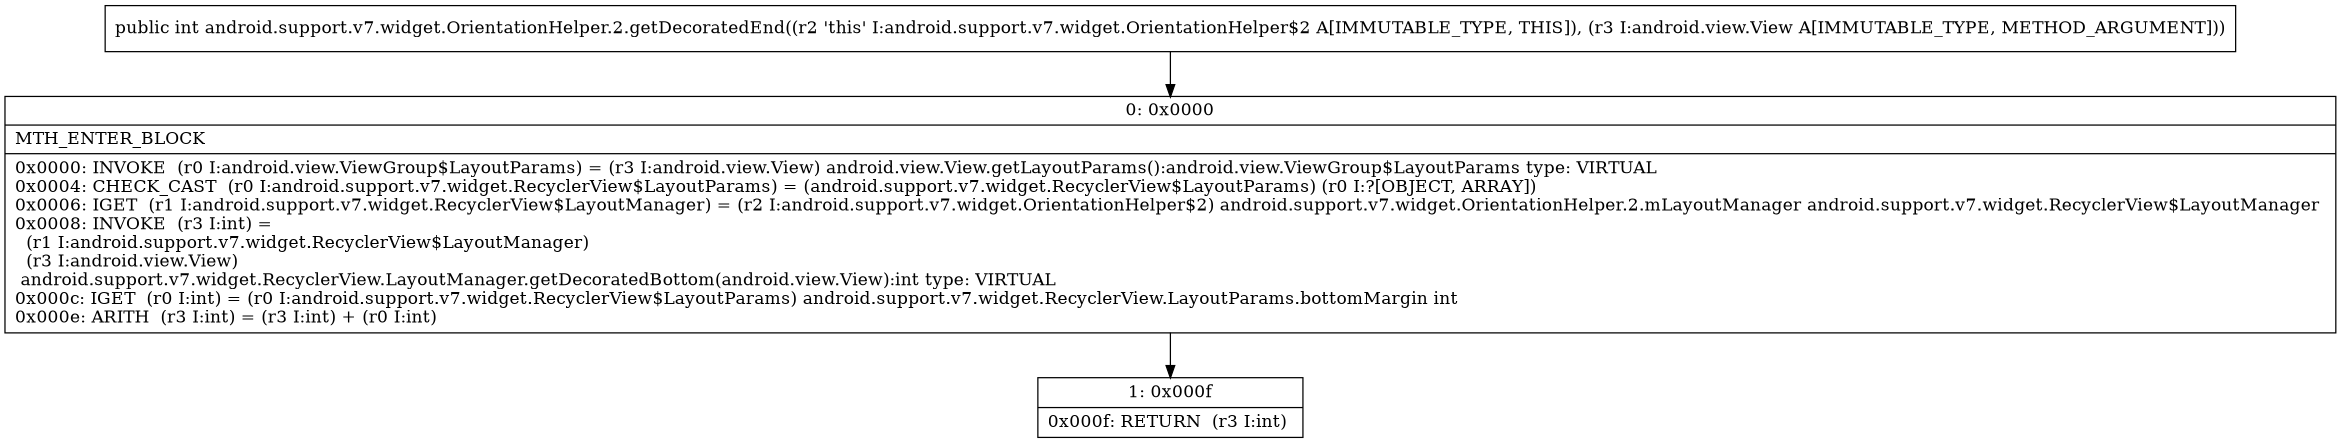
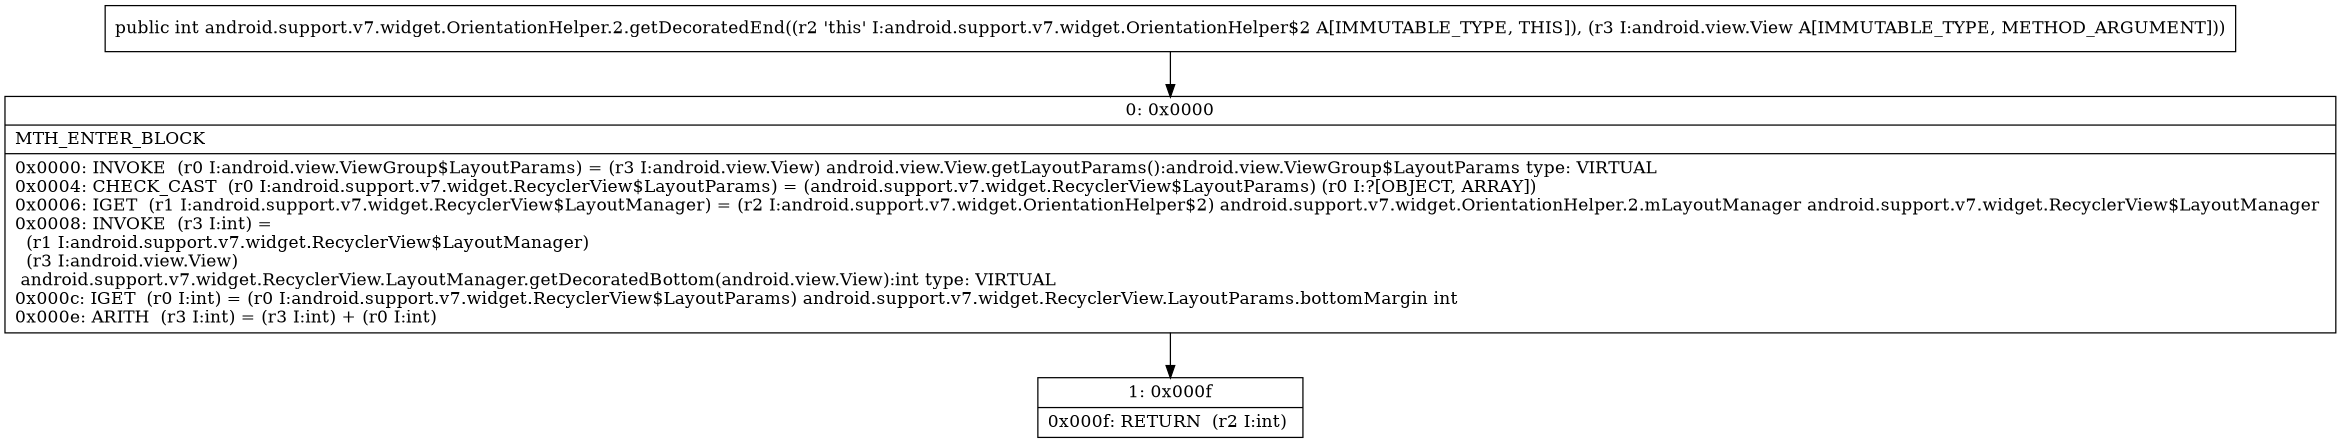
(1170, 422) -> (1170, 422)
